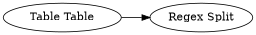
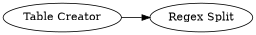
(62, 18) -> (62, 18)
